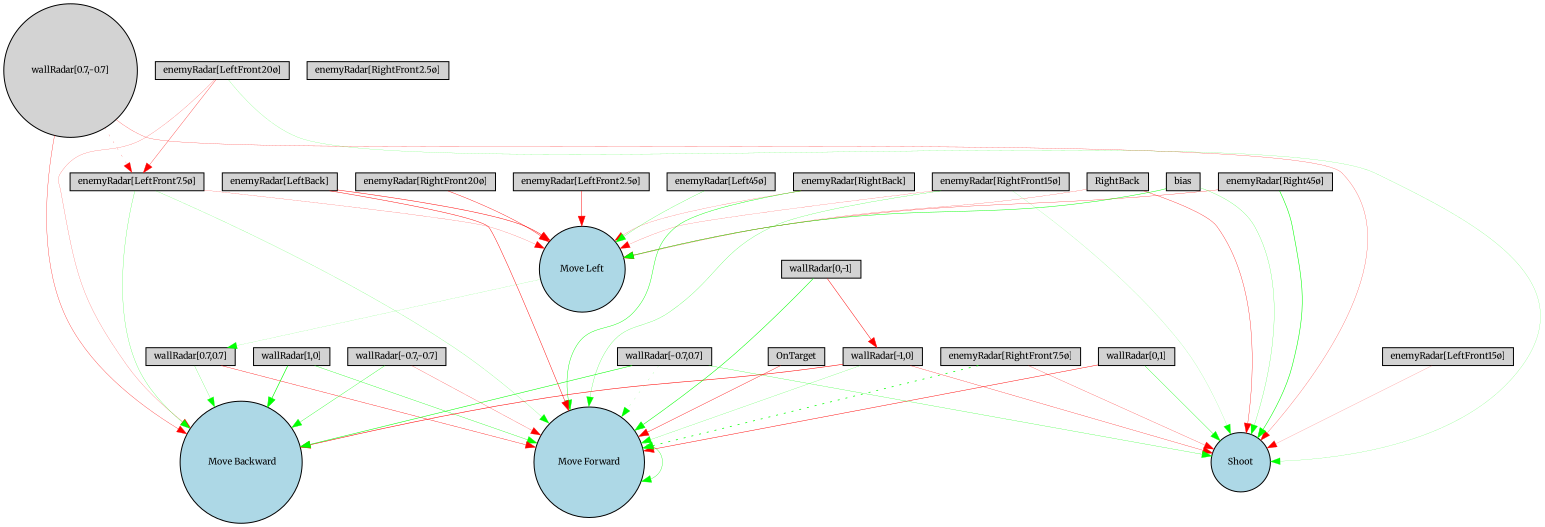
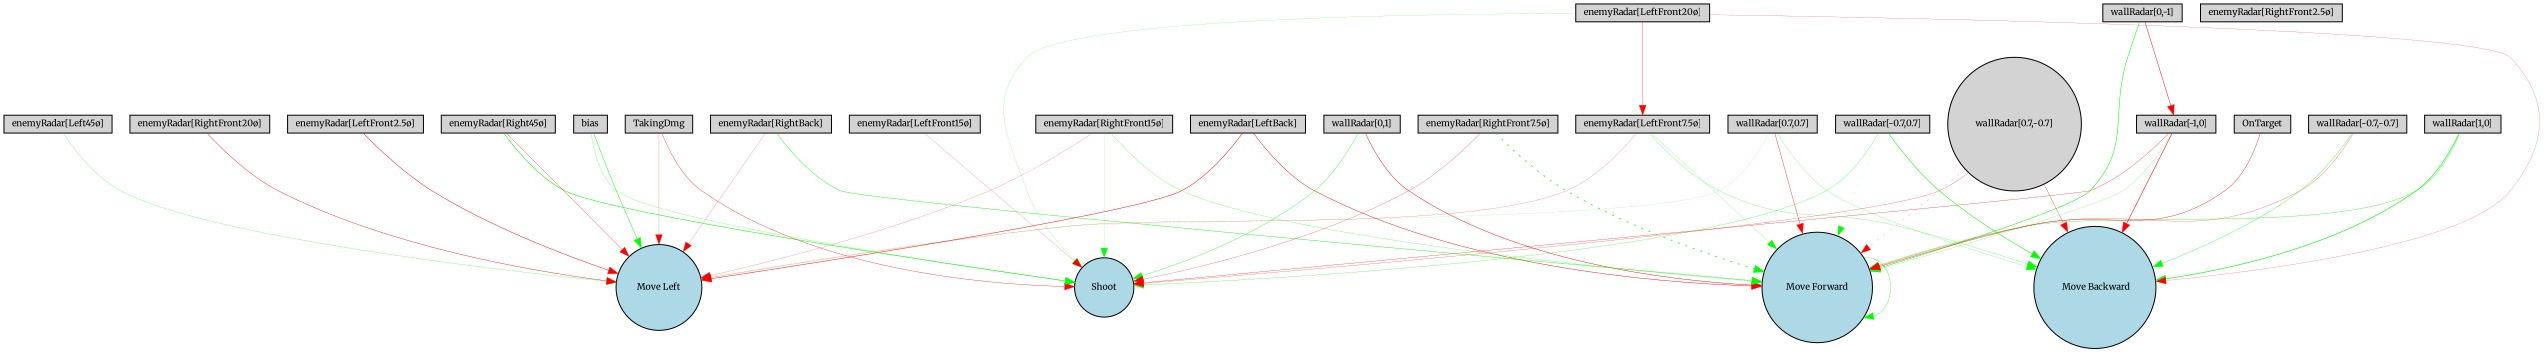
(114, 142) -> (1927, 201)
(1118, 182) -> (659, 124)
(381, 314) -> (1498, 215)
